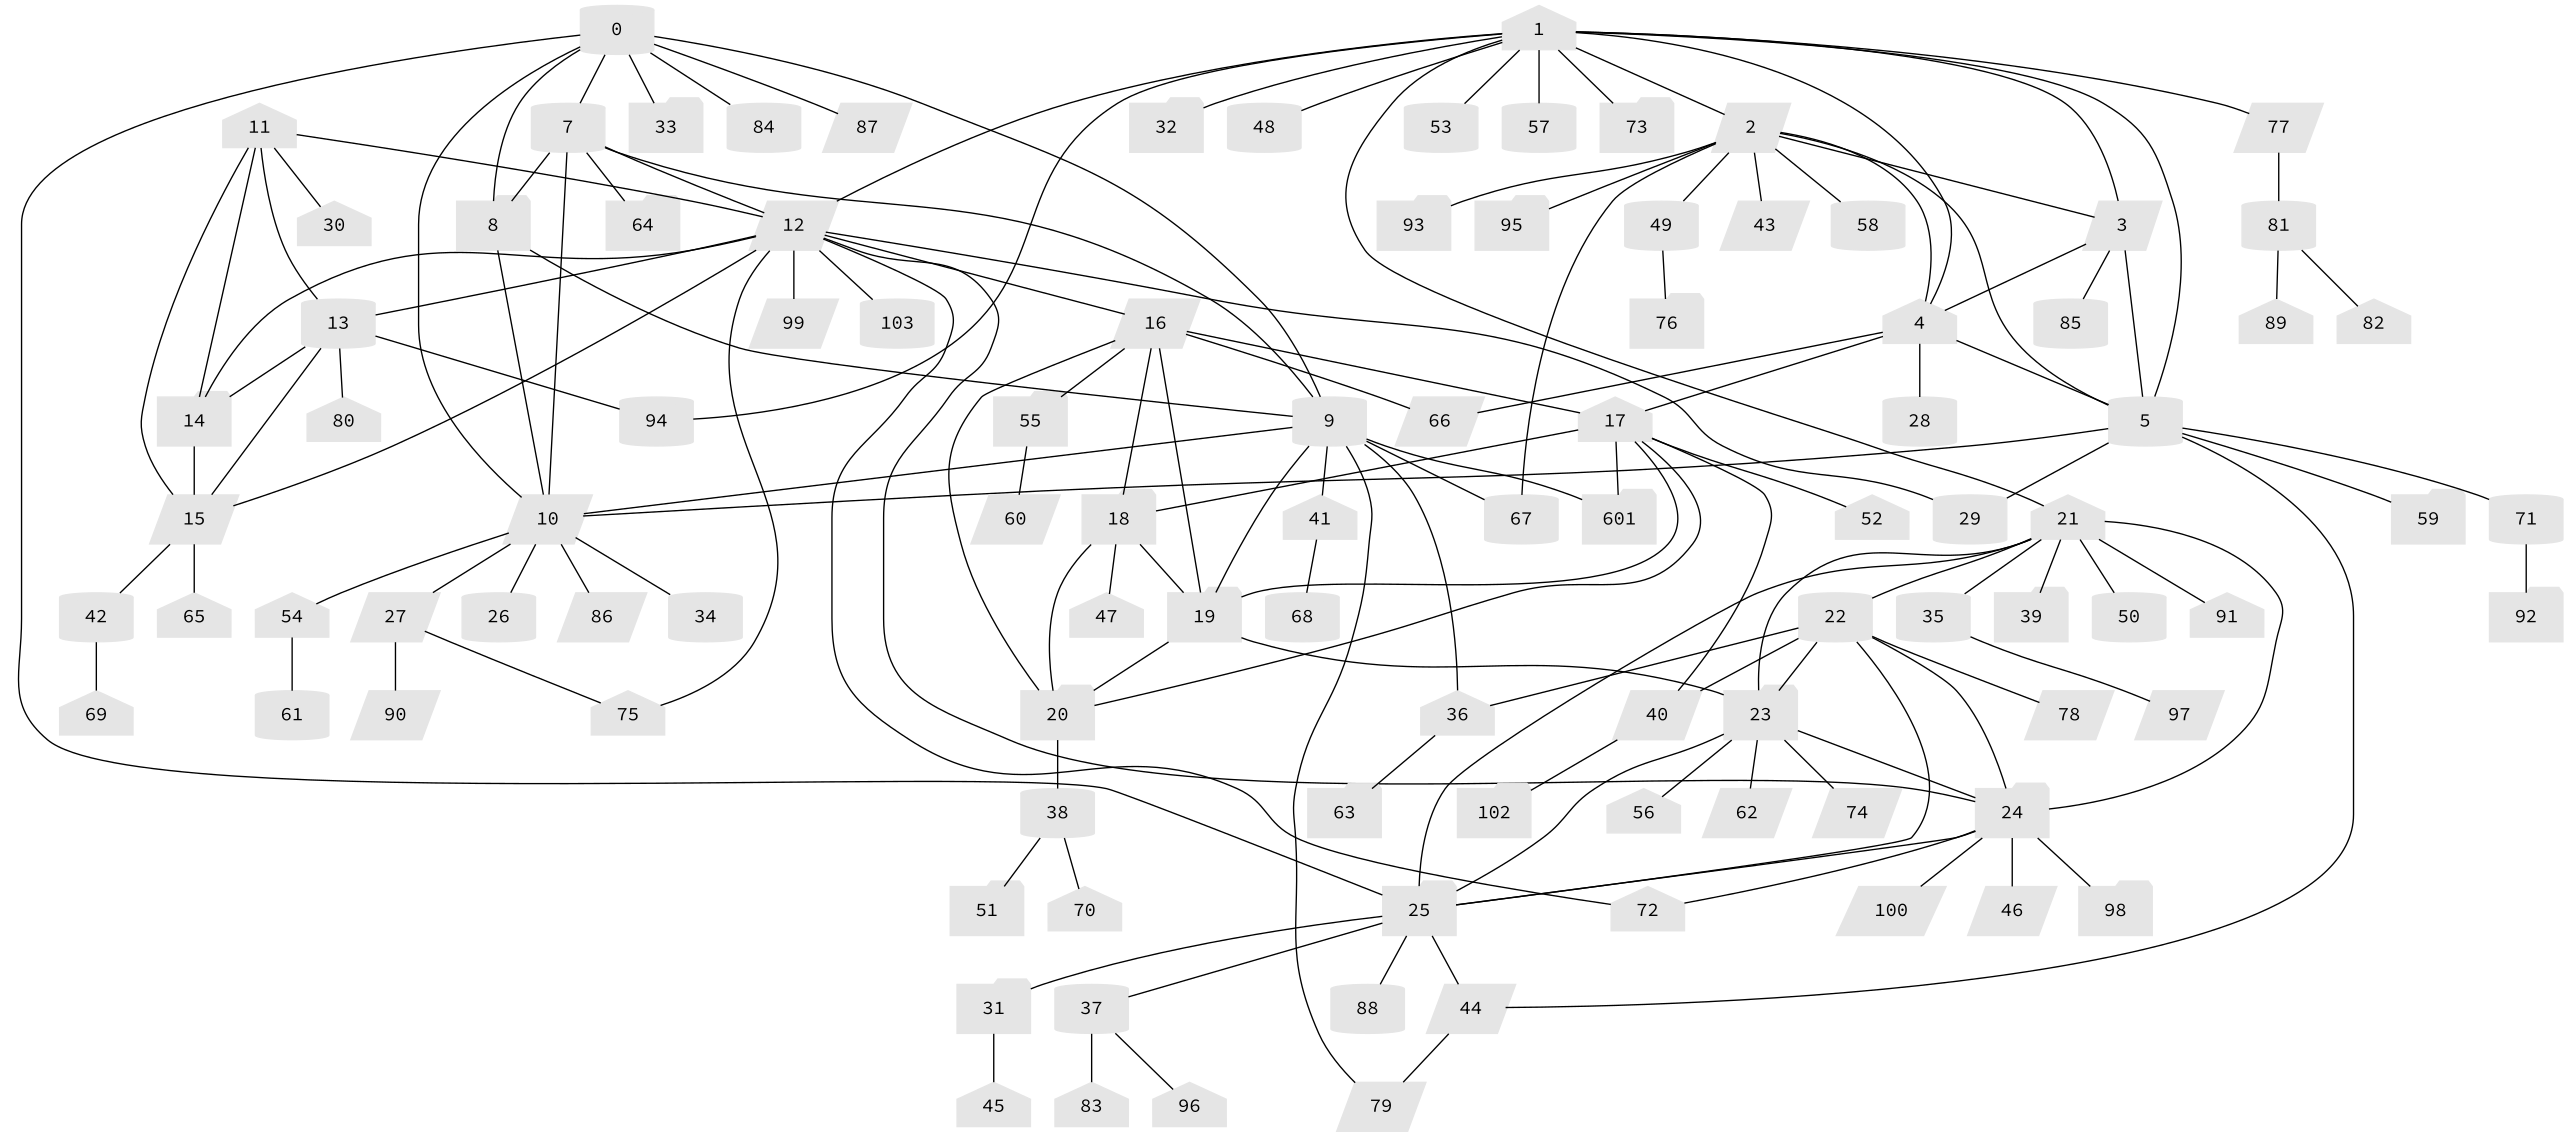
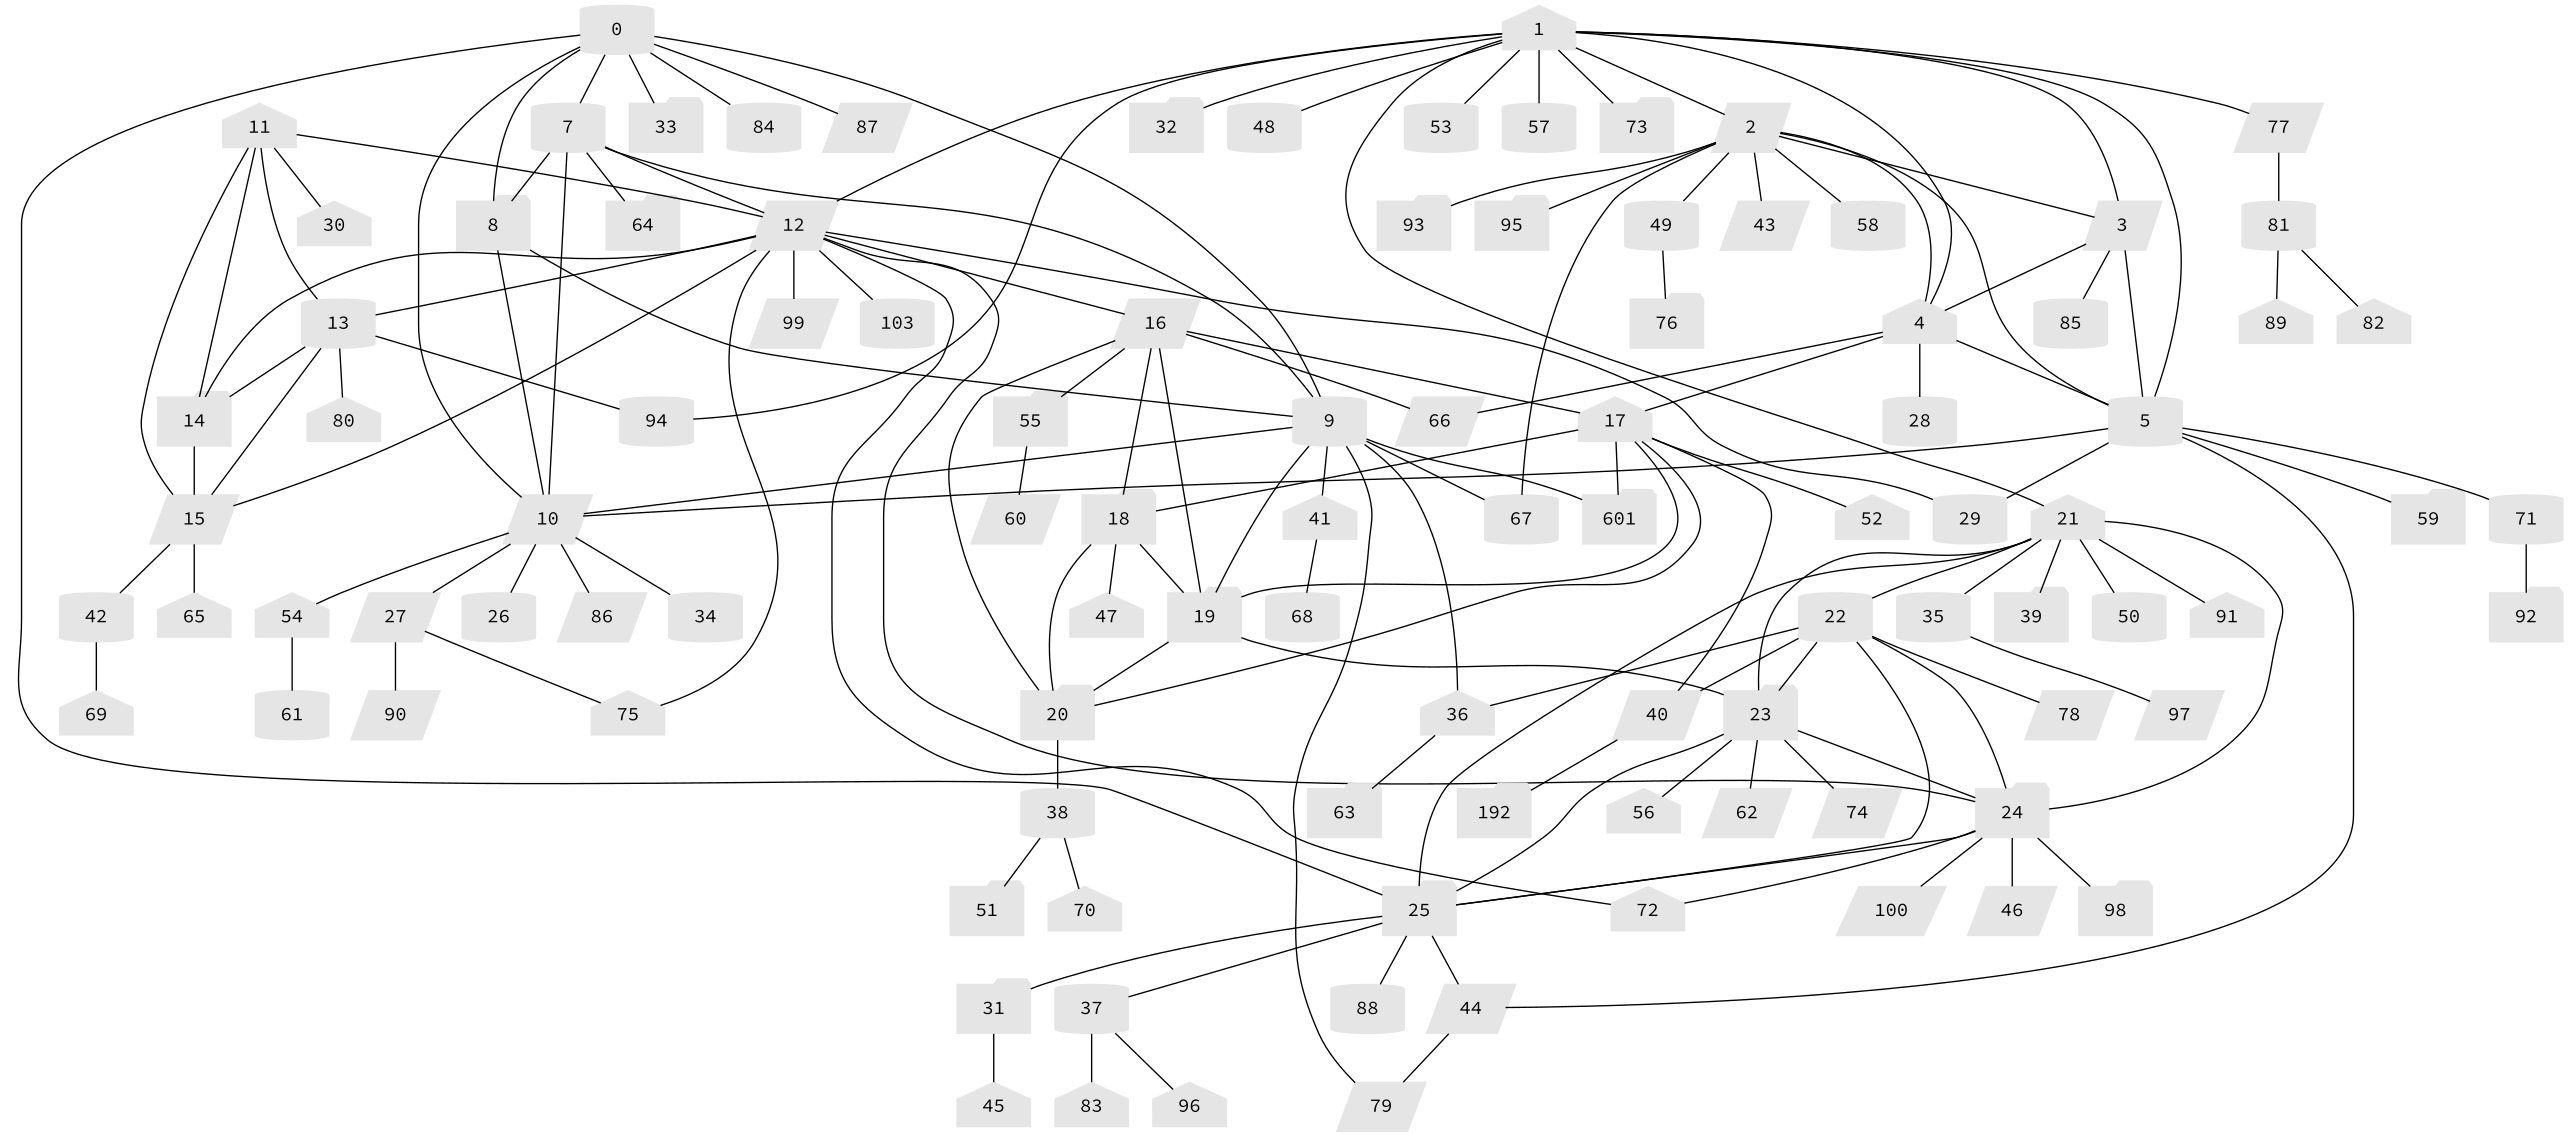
(1494, 813) -> (1494, 813)
